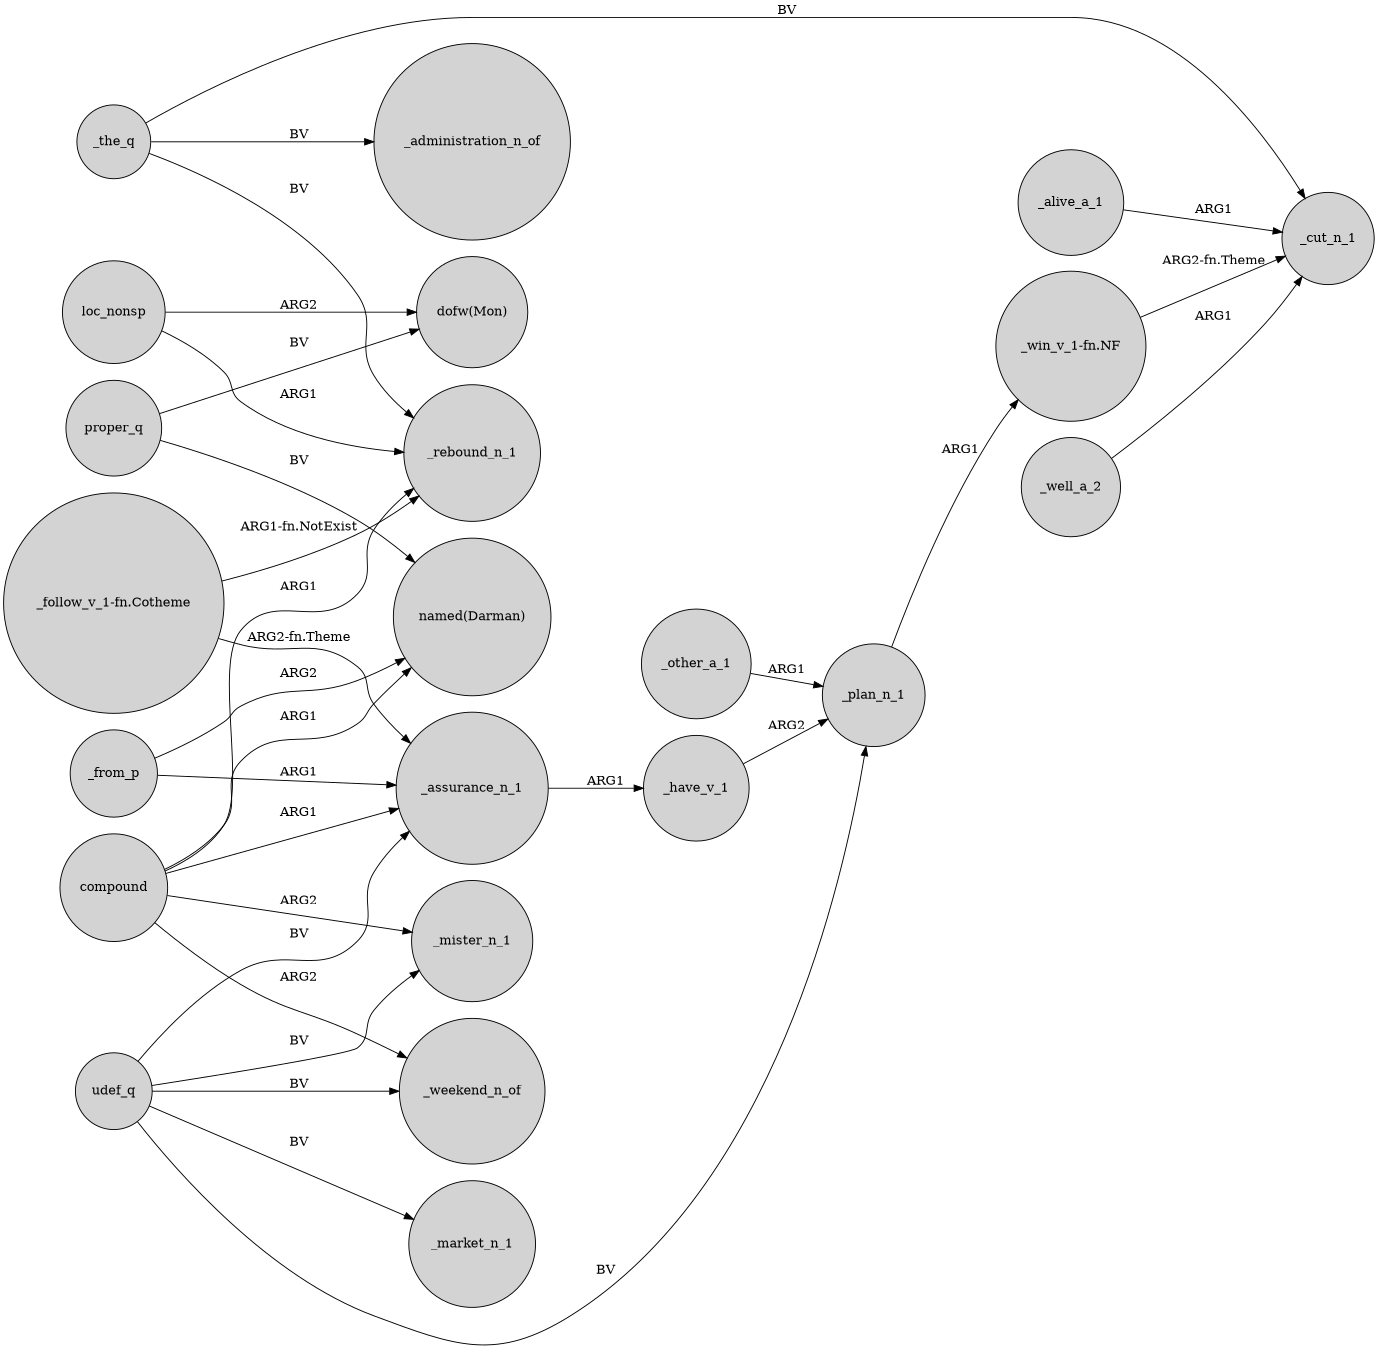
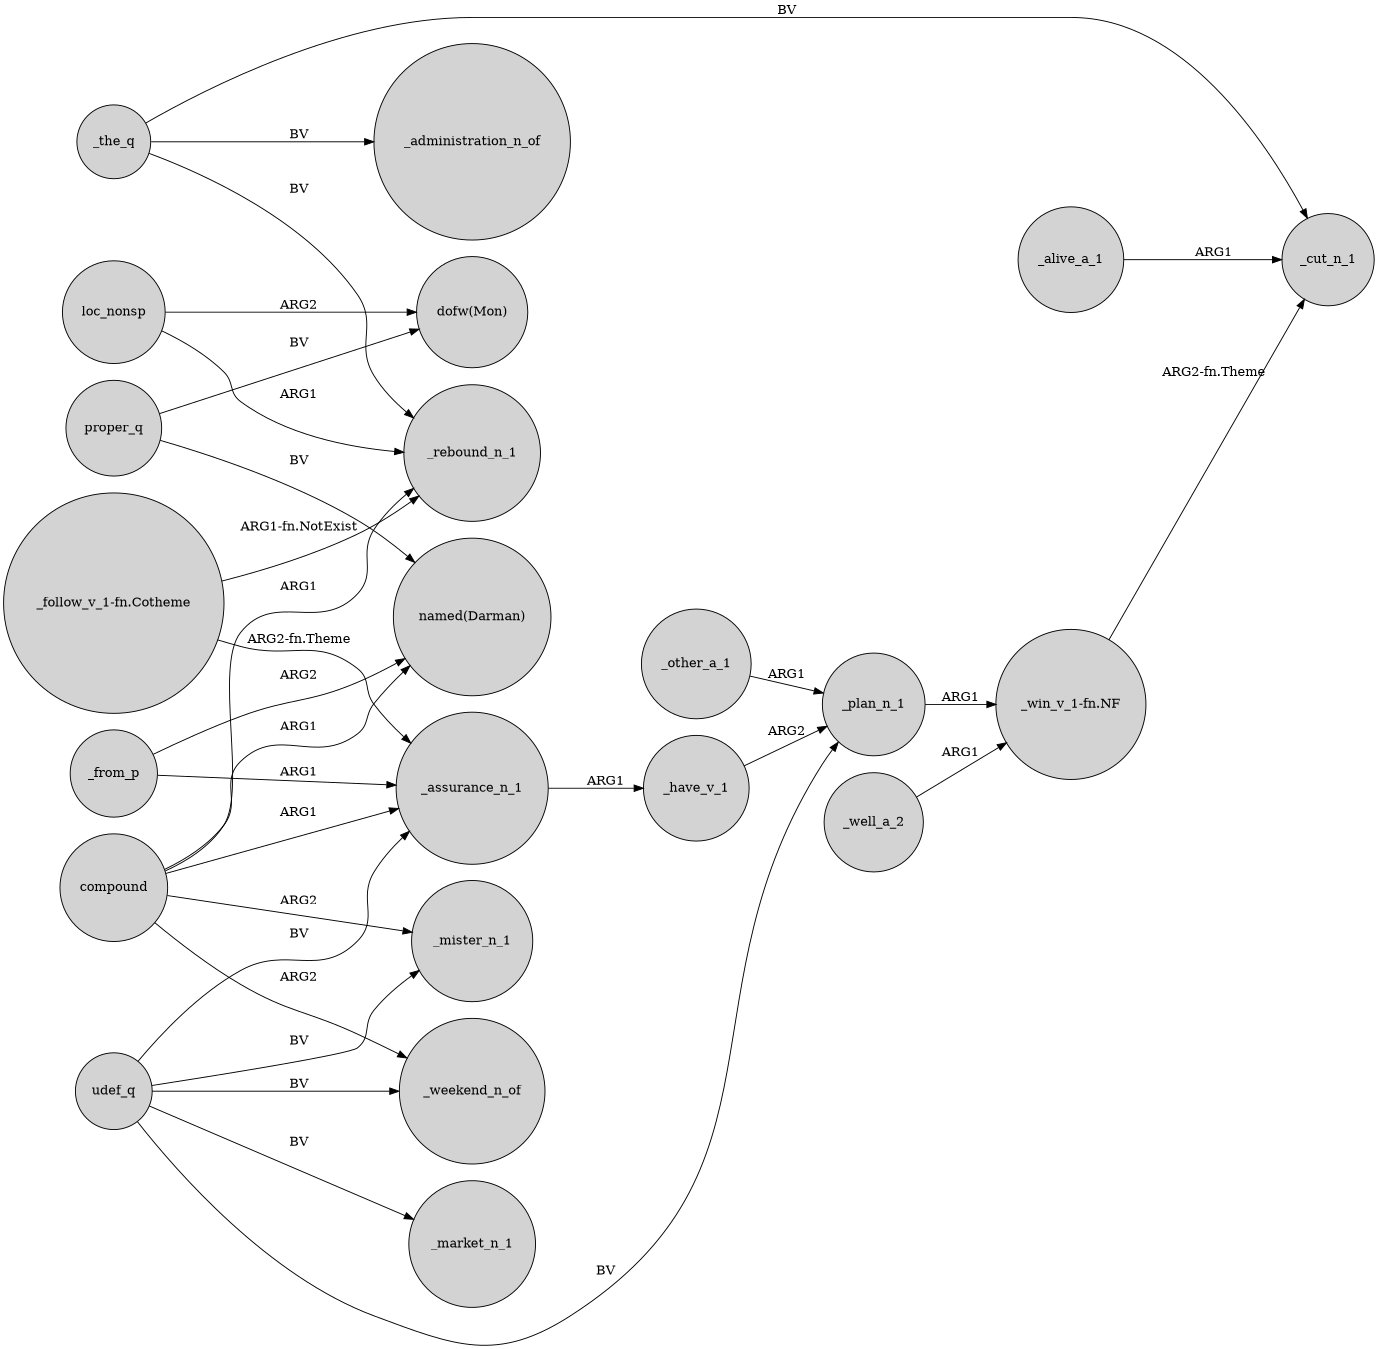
(1210, 378) -> (958, 772)
